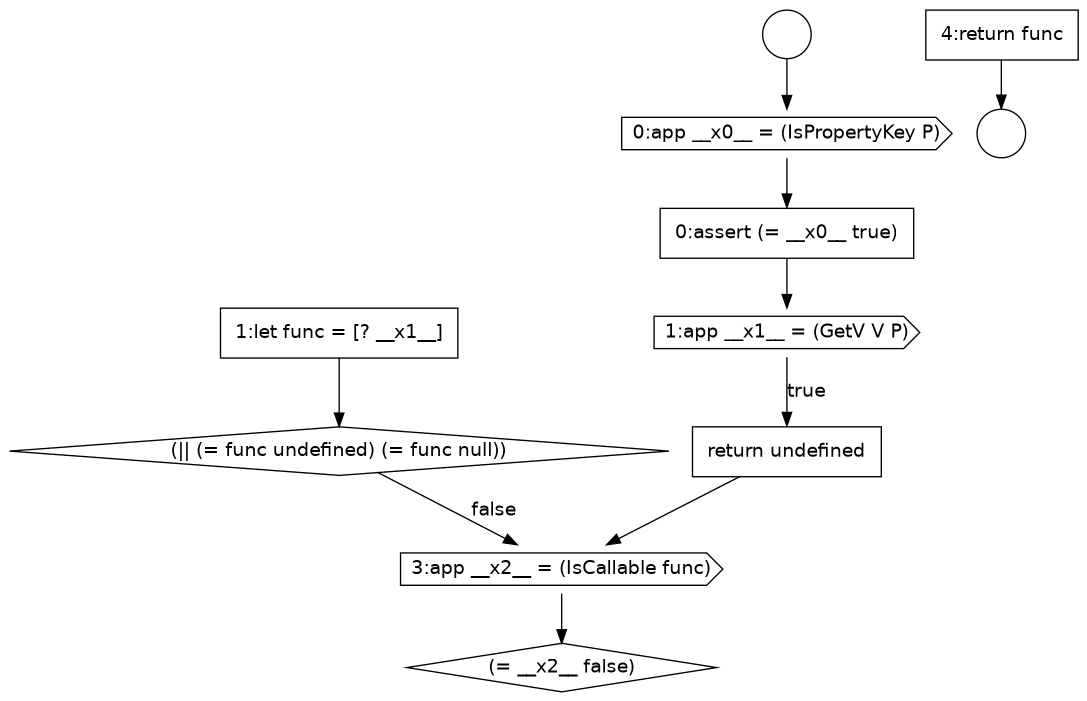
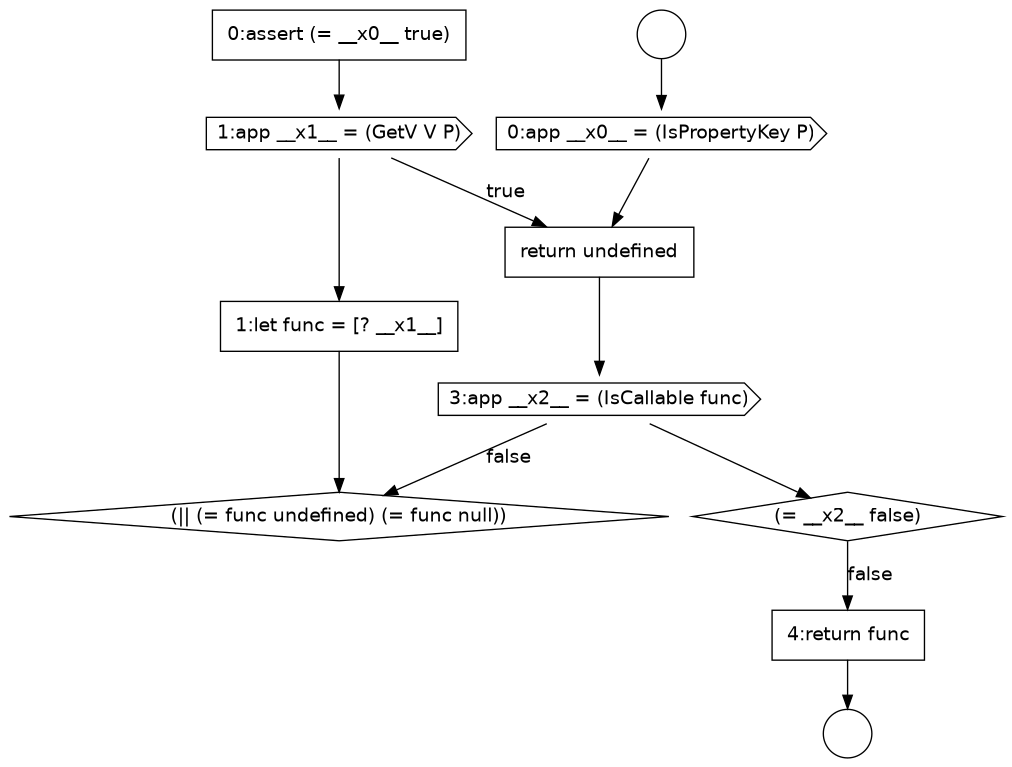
(787, 176) -> (634, 186)
none -> (339, 222)
(441, 505) -> (472, 457)
none -> (848, 569)
